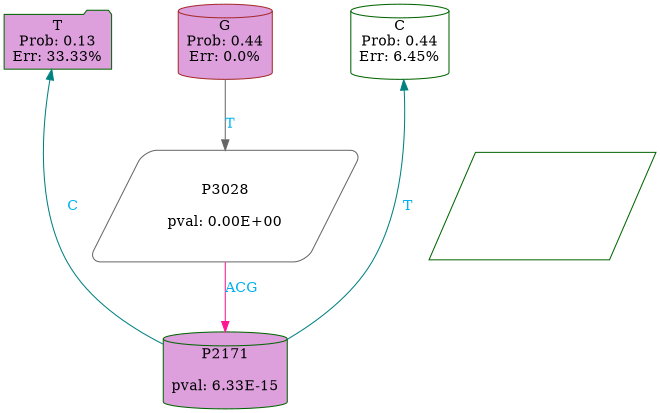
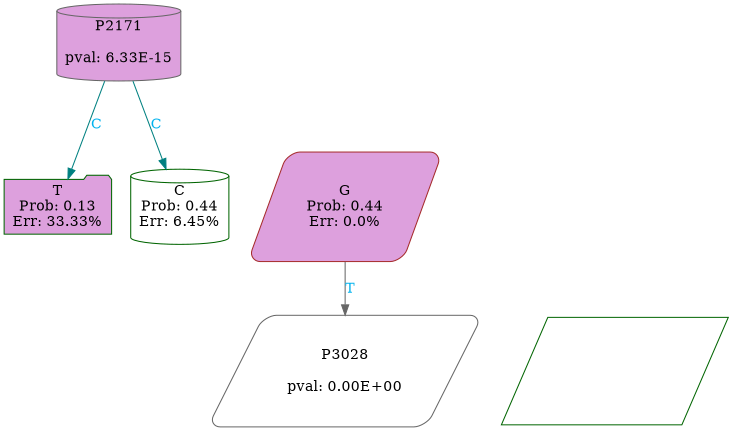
(225, 42) -> (345, 207)
(408, 206) -> (157, 125)
(225, 292) -> none
(225, 370) -> (119, 42)
